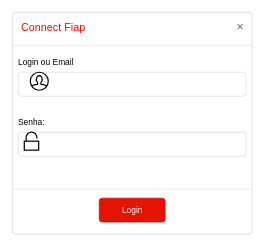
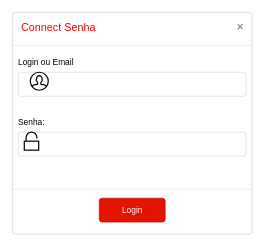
(55, 28) -> (59, 28)
